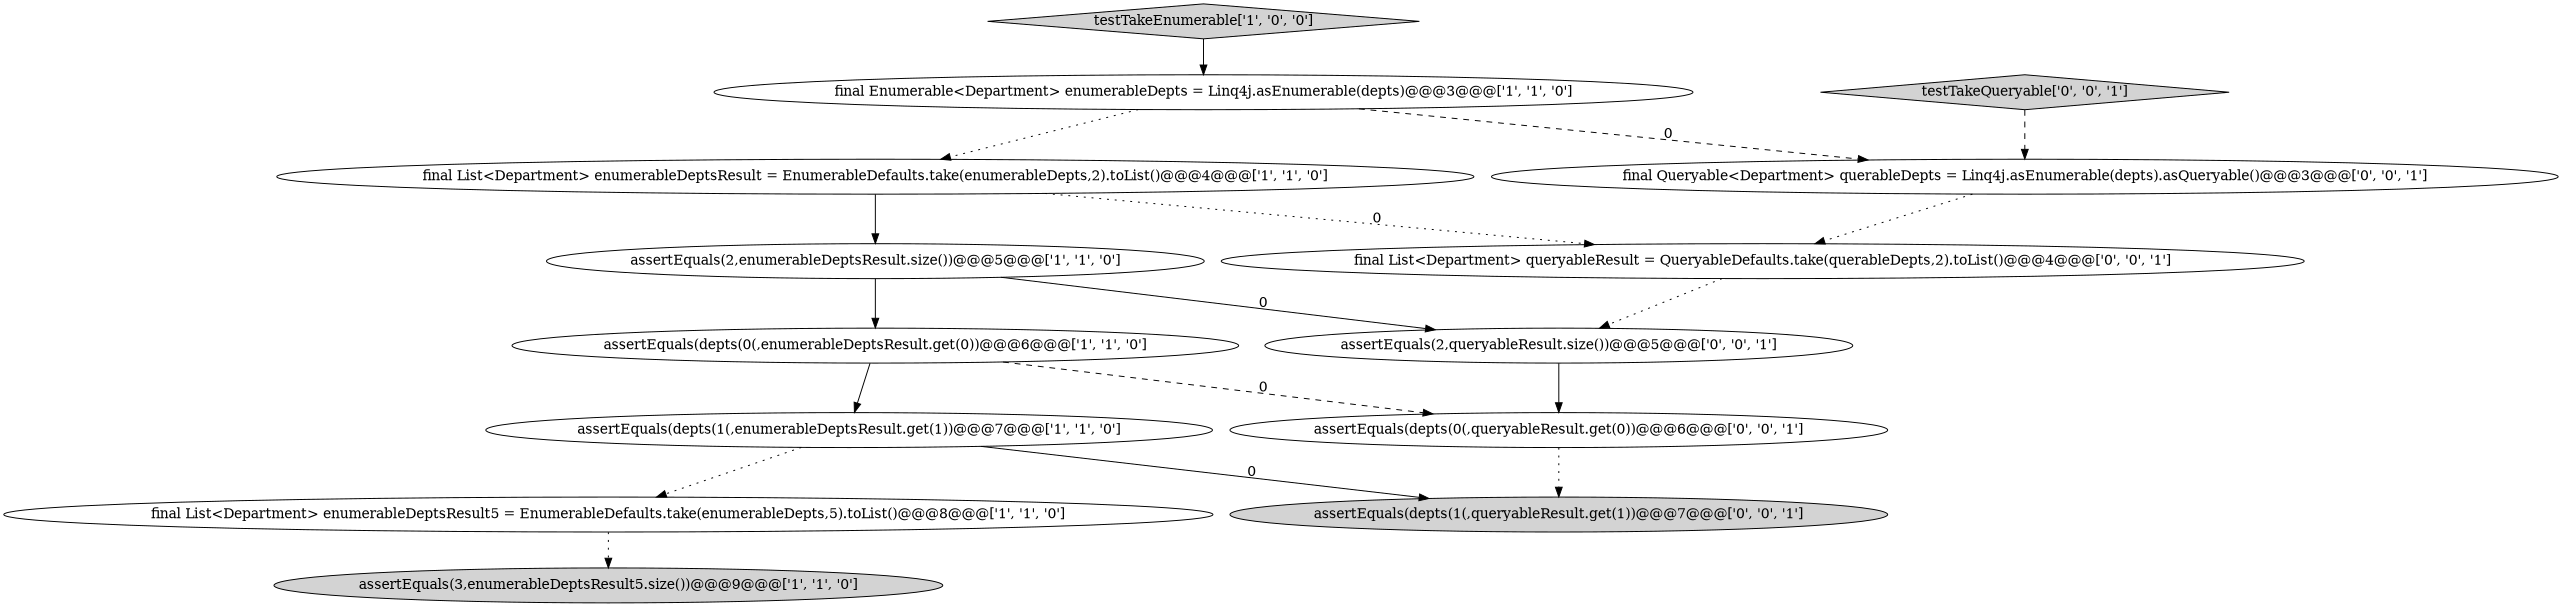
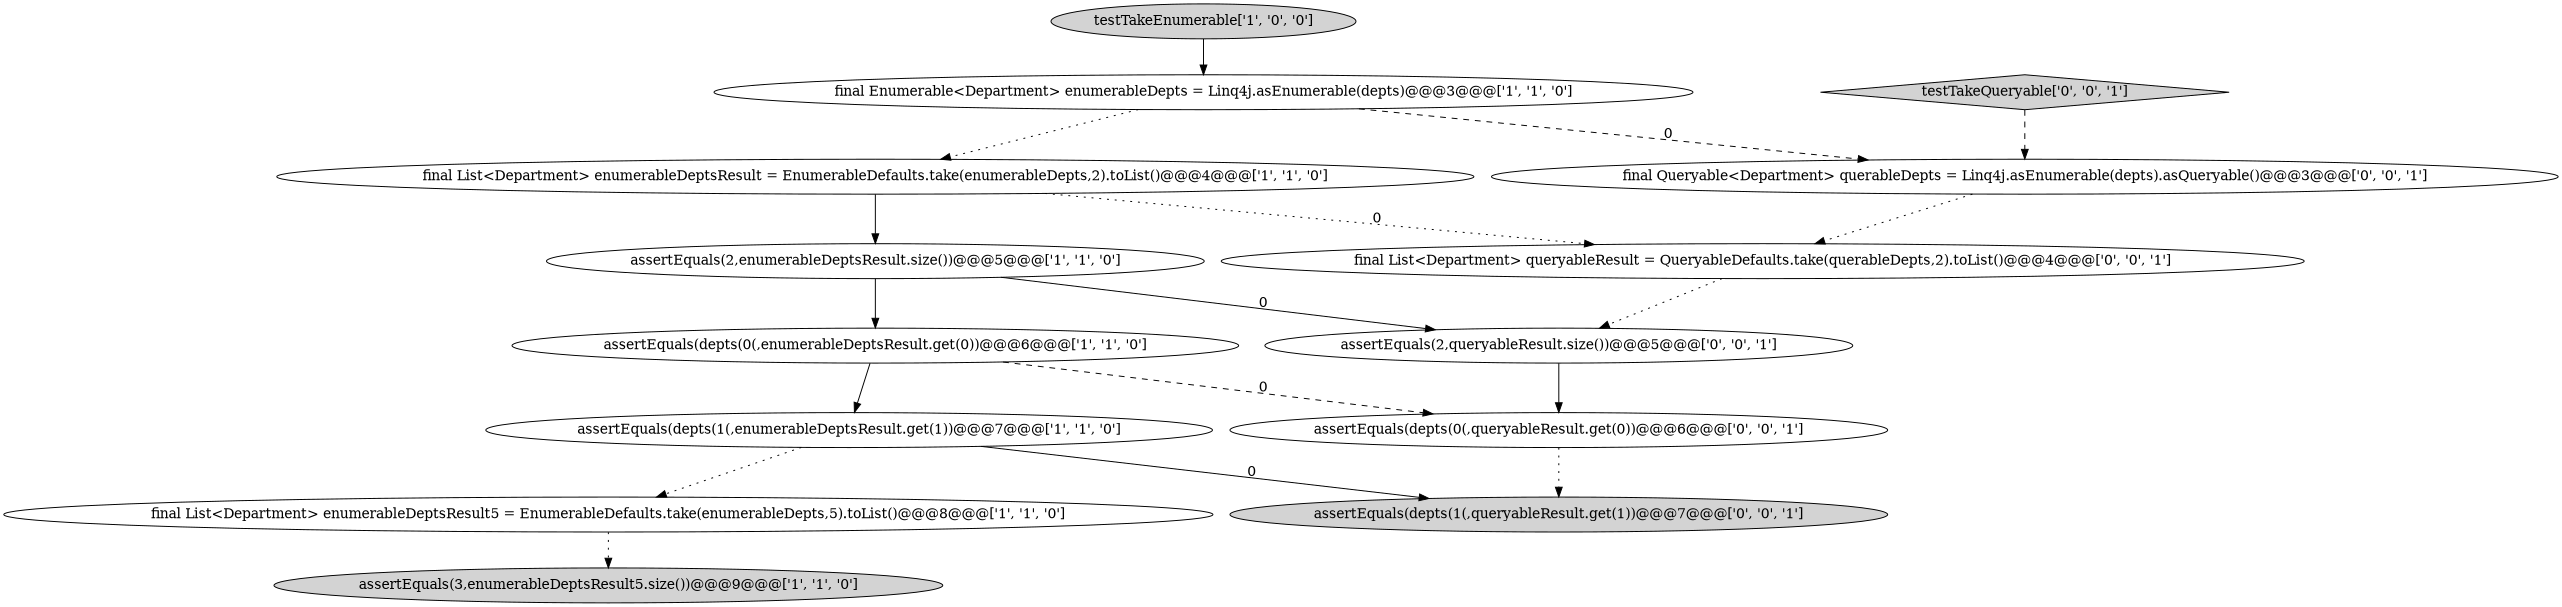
(1203, 21) -> (1203, 21)
